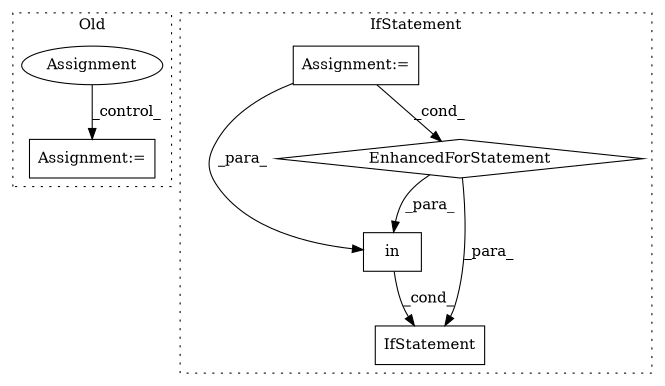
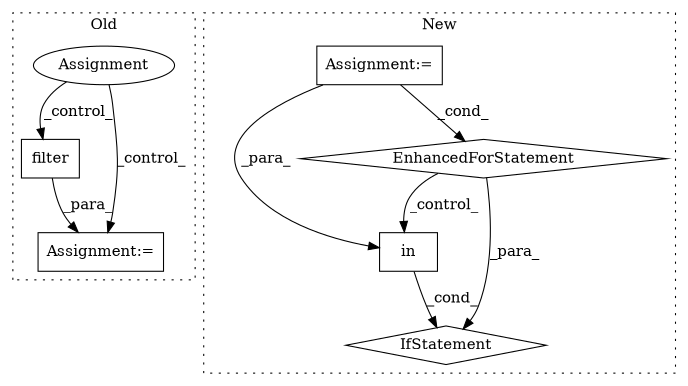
(416, 25) -> (440, 25)
none -> (50, 159)
(430, 205) -> (444, 205)
(430, 345) -> (446, 345)
